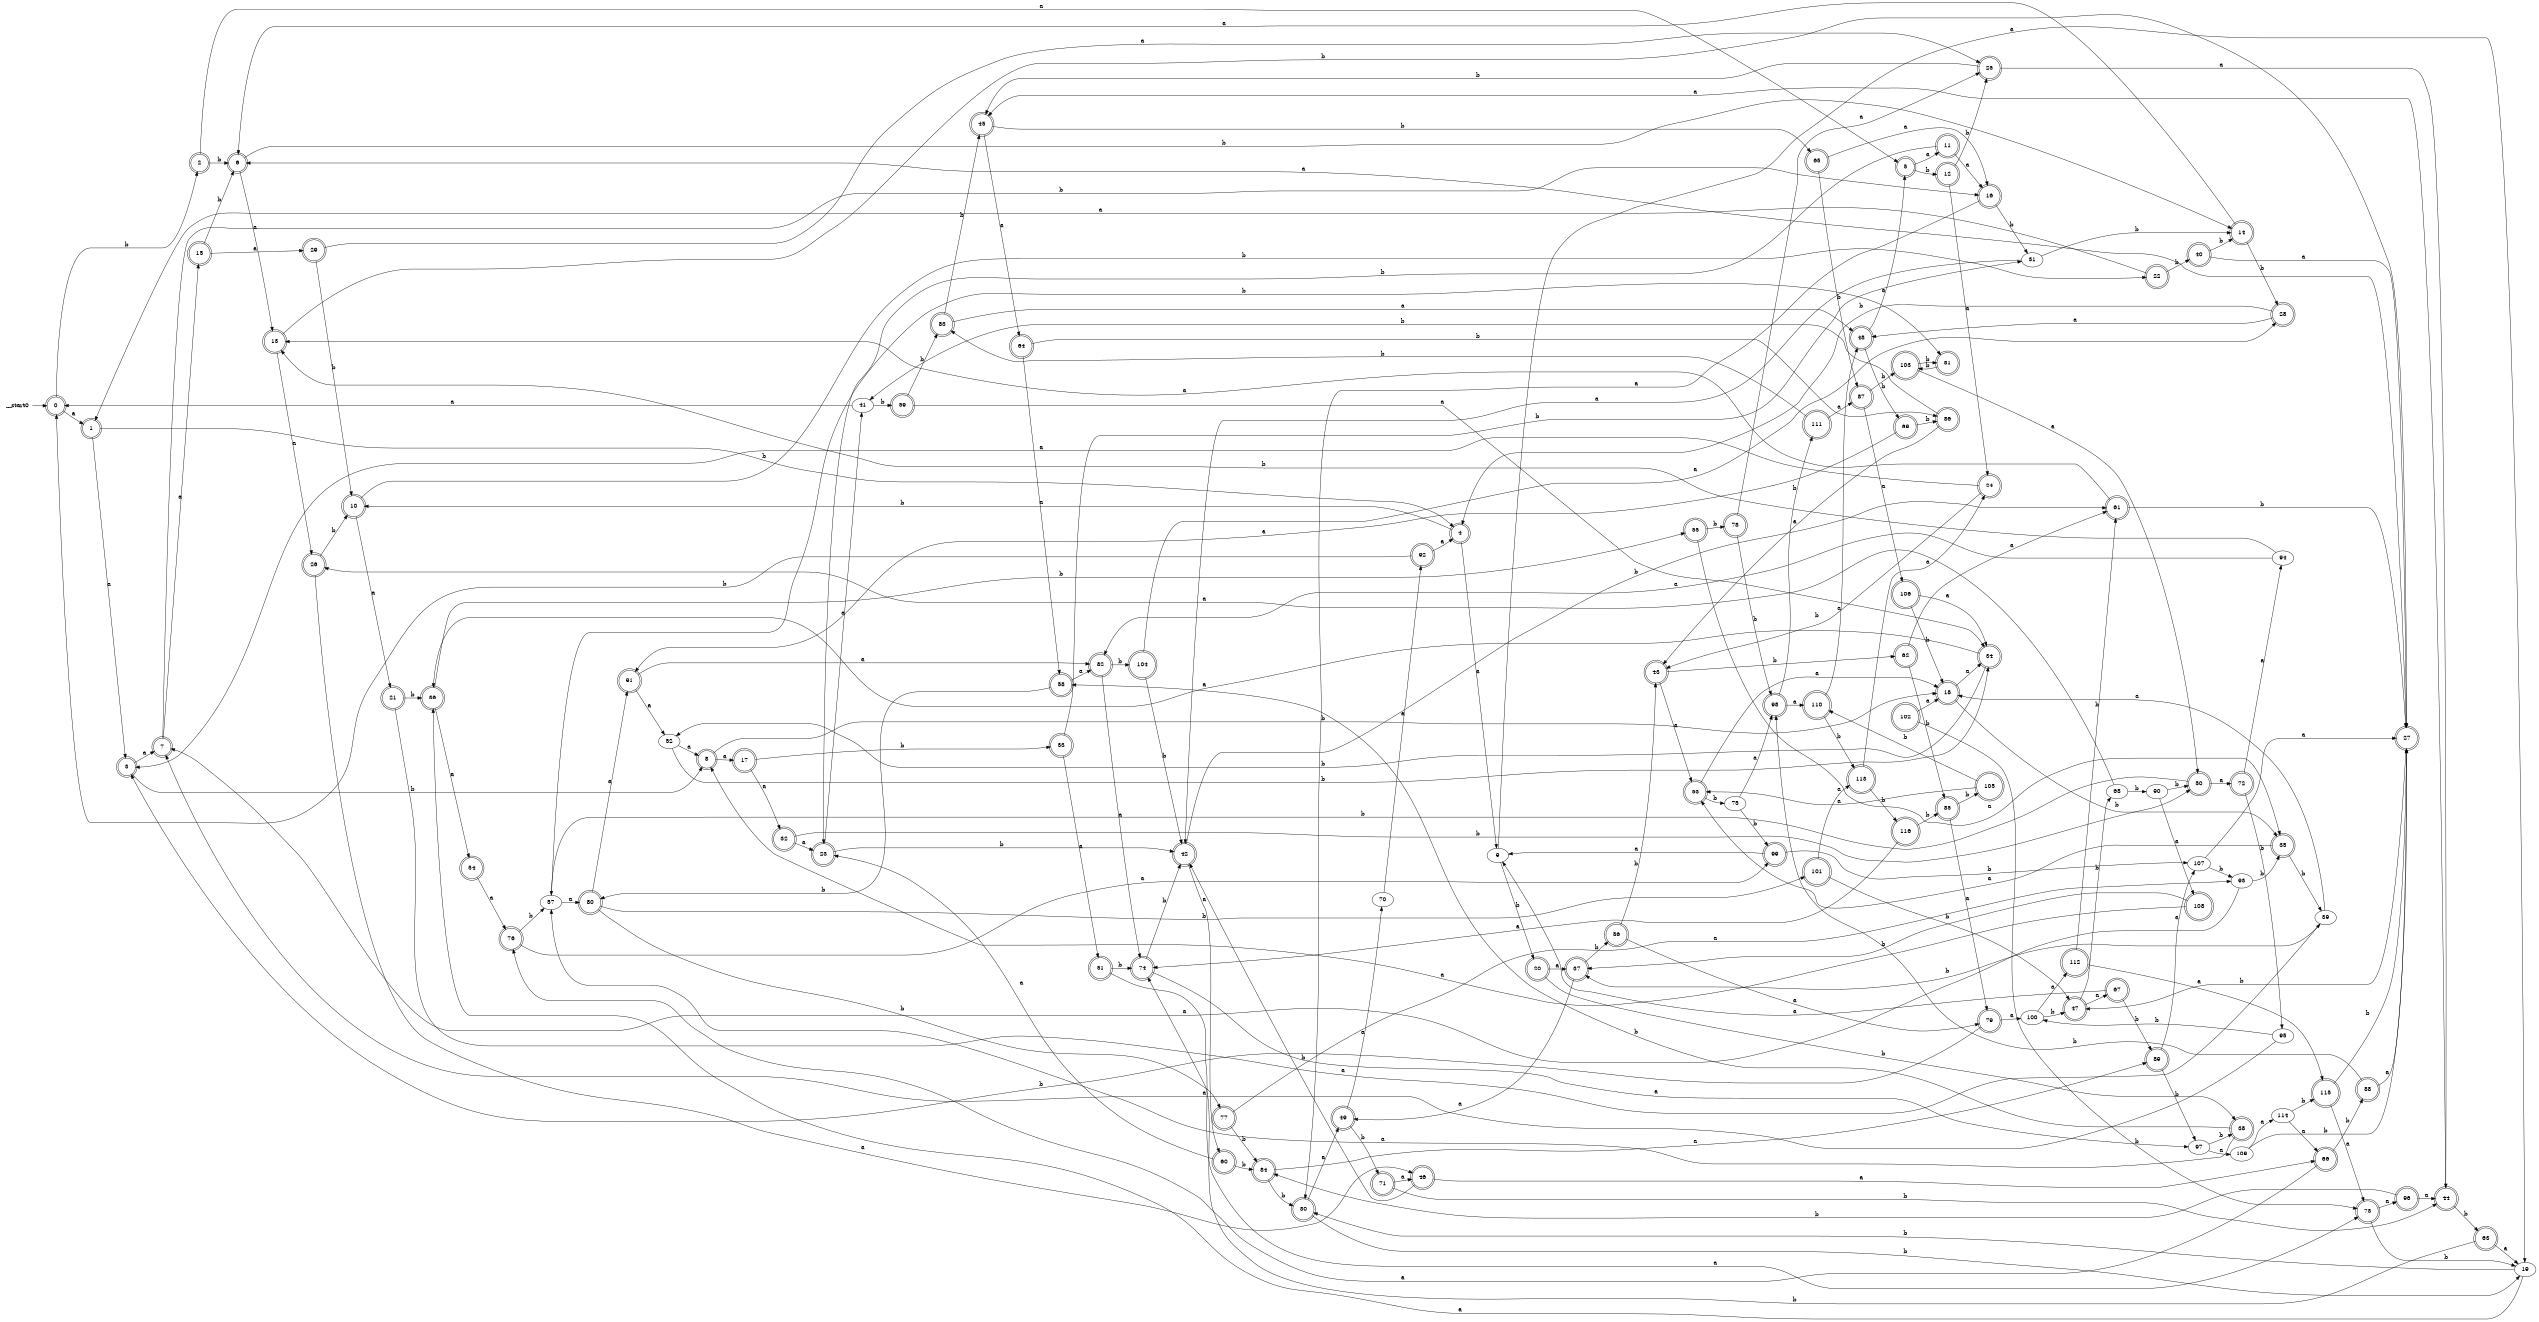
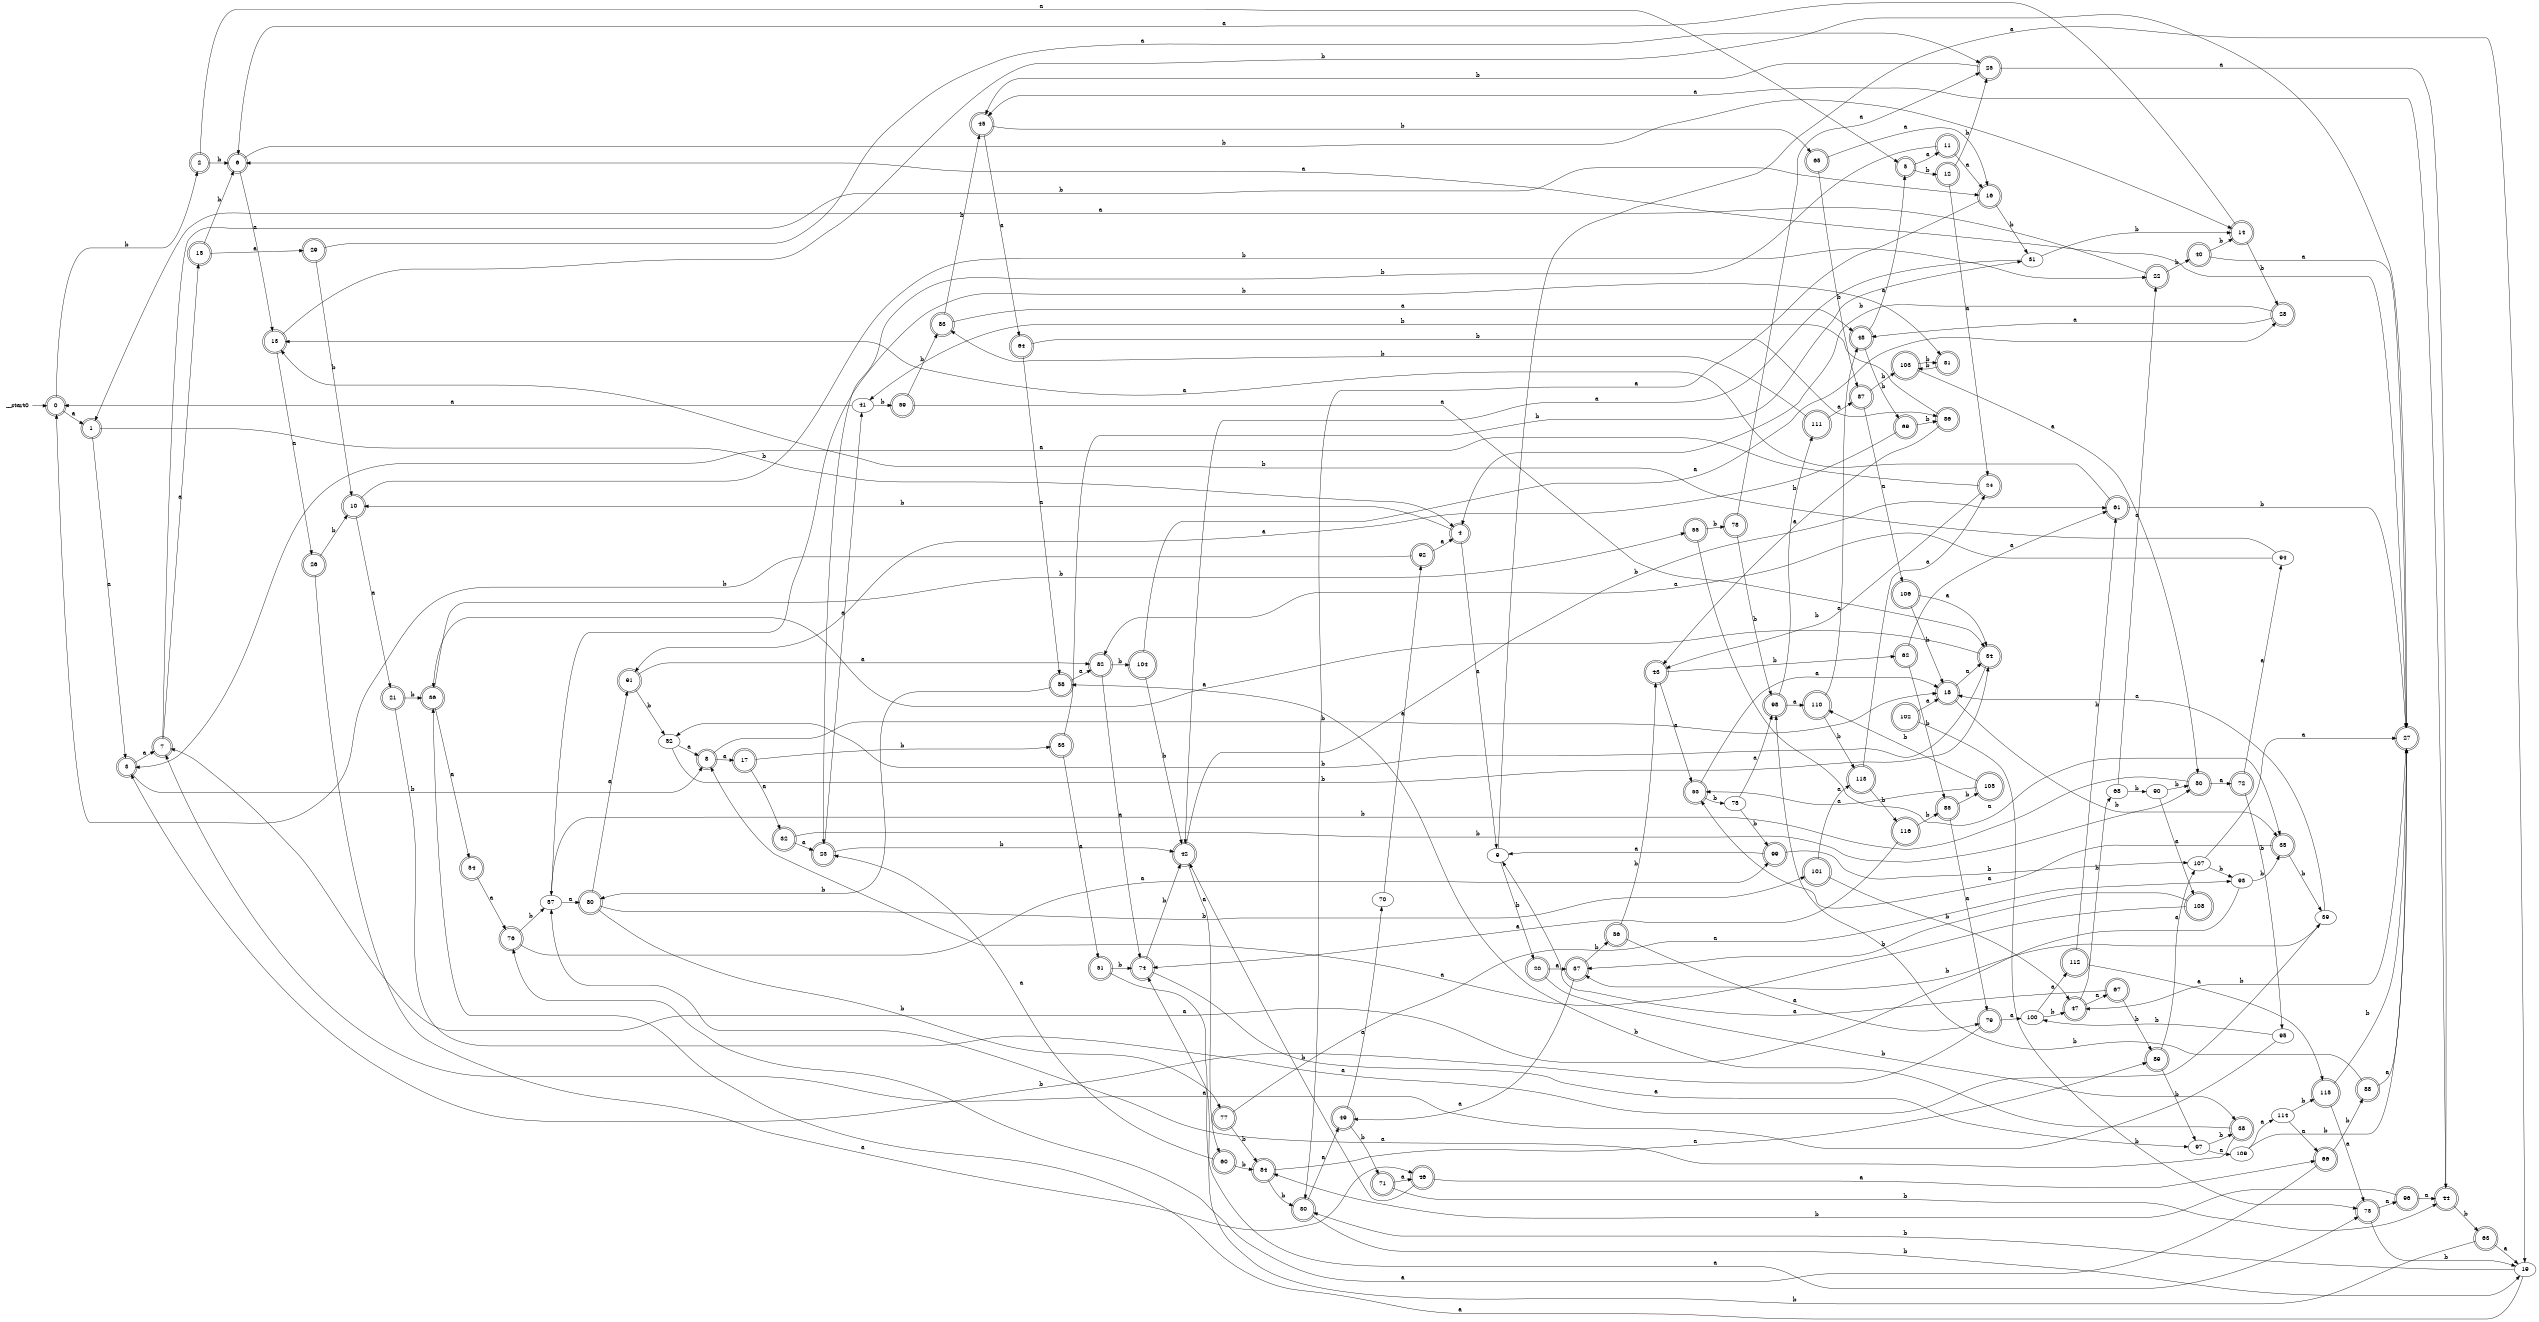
(1329, 607) -> (2136, 550)
(649, 706) -> (649, 706)
